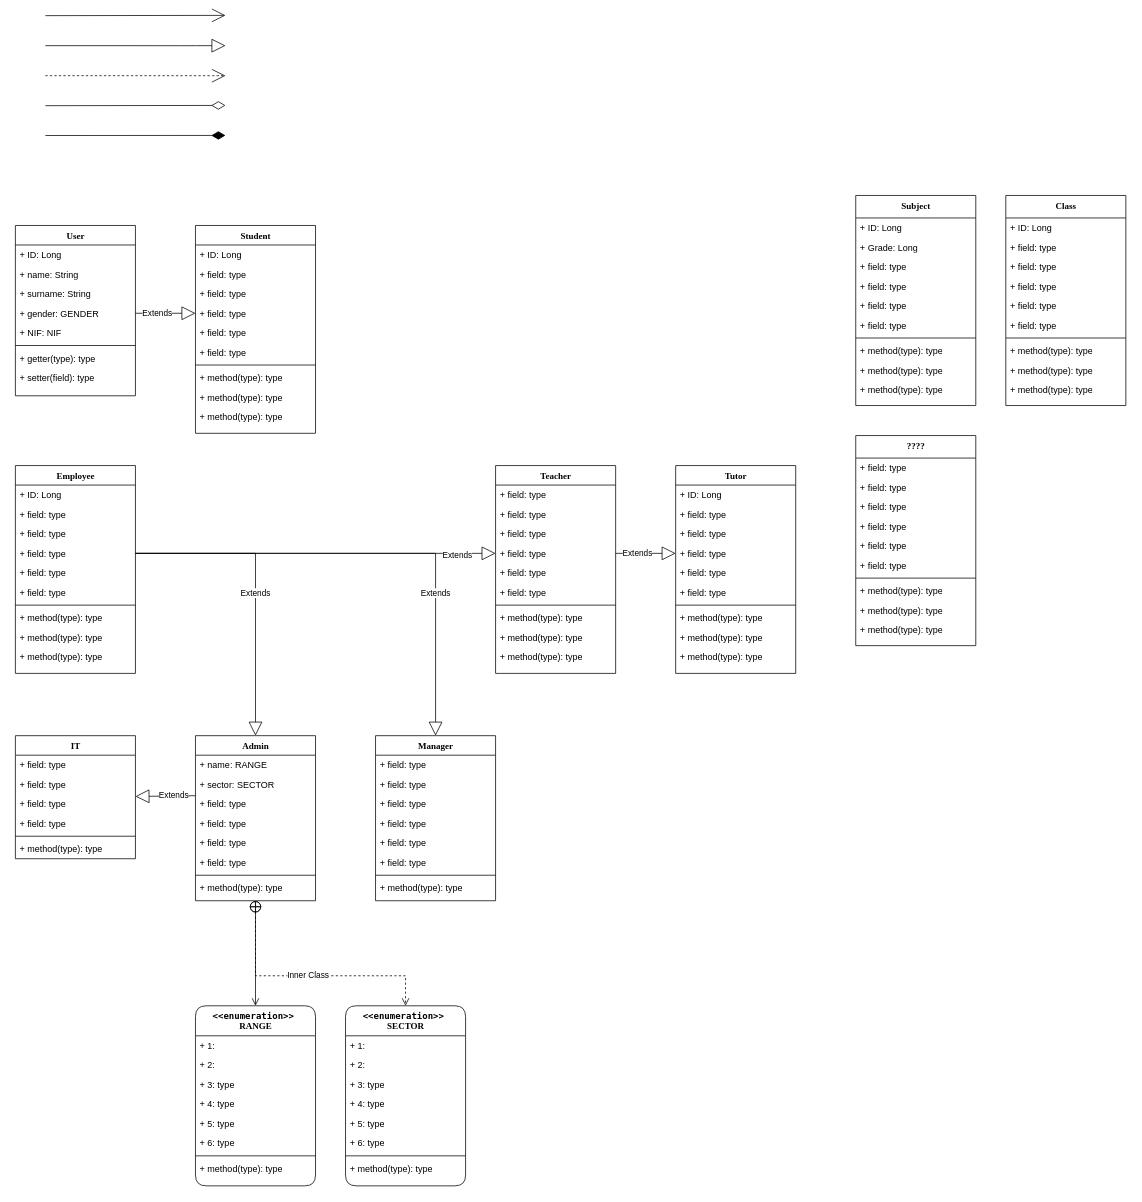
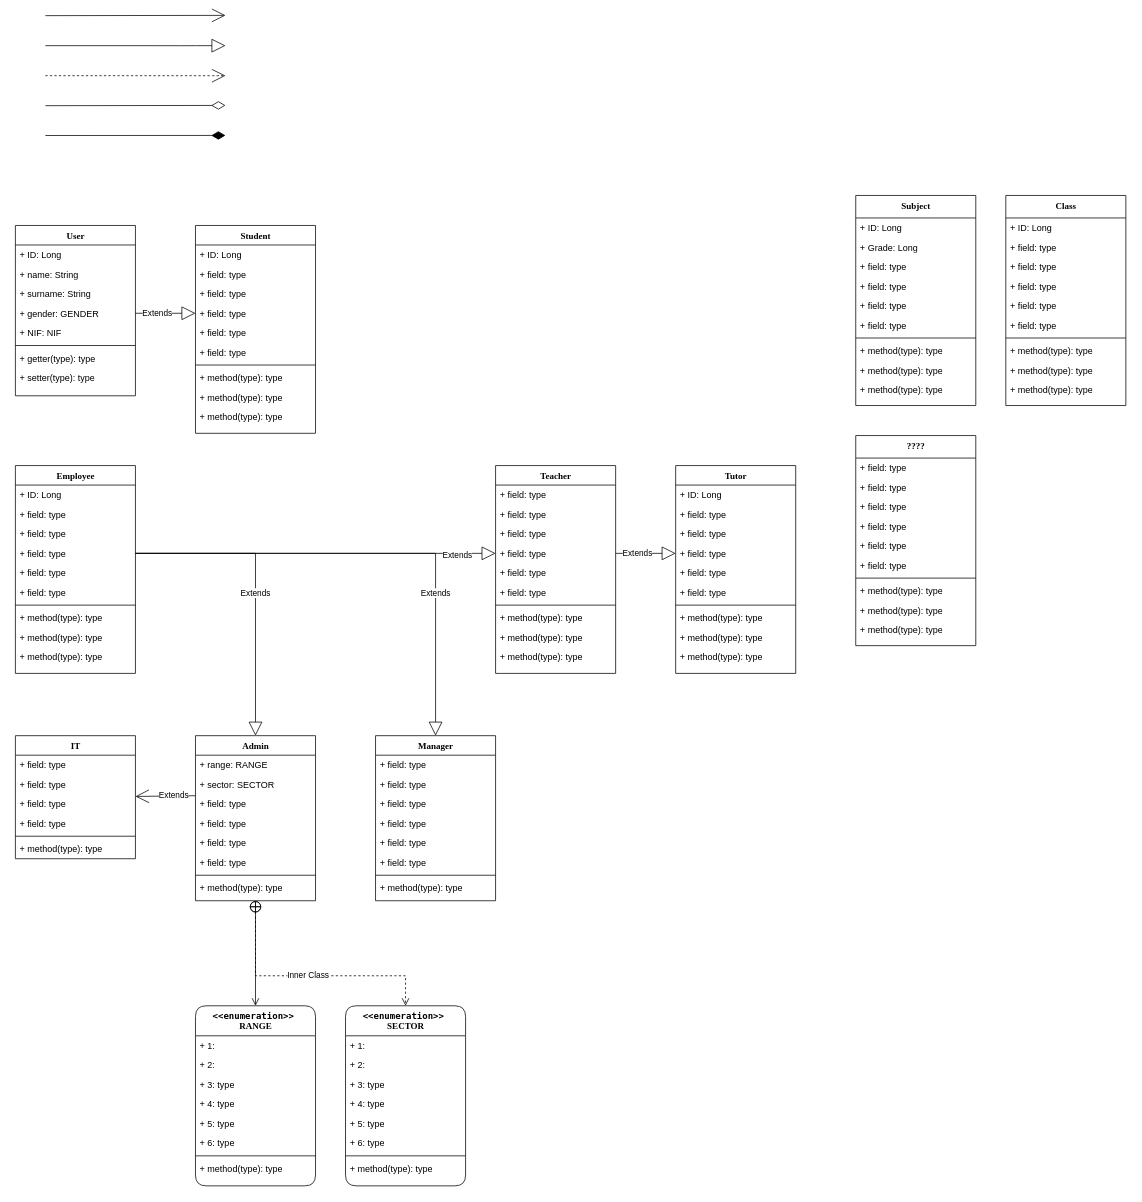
(67, 379) -> (67, 379)
(229, 766) -> (232, 766)
(150, 796) -> (144, 796)
